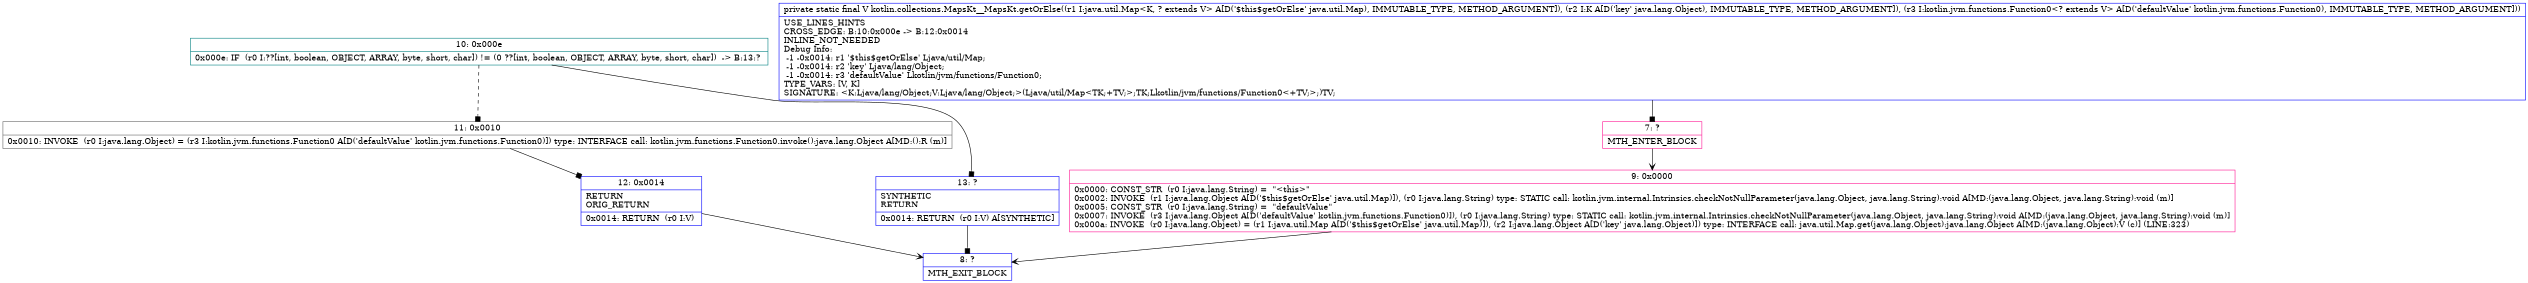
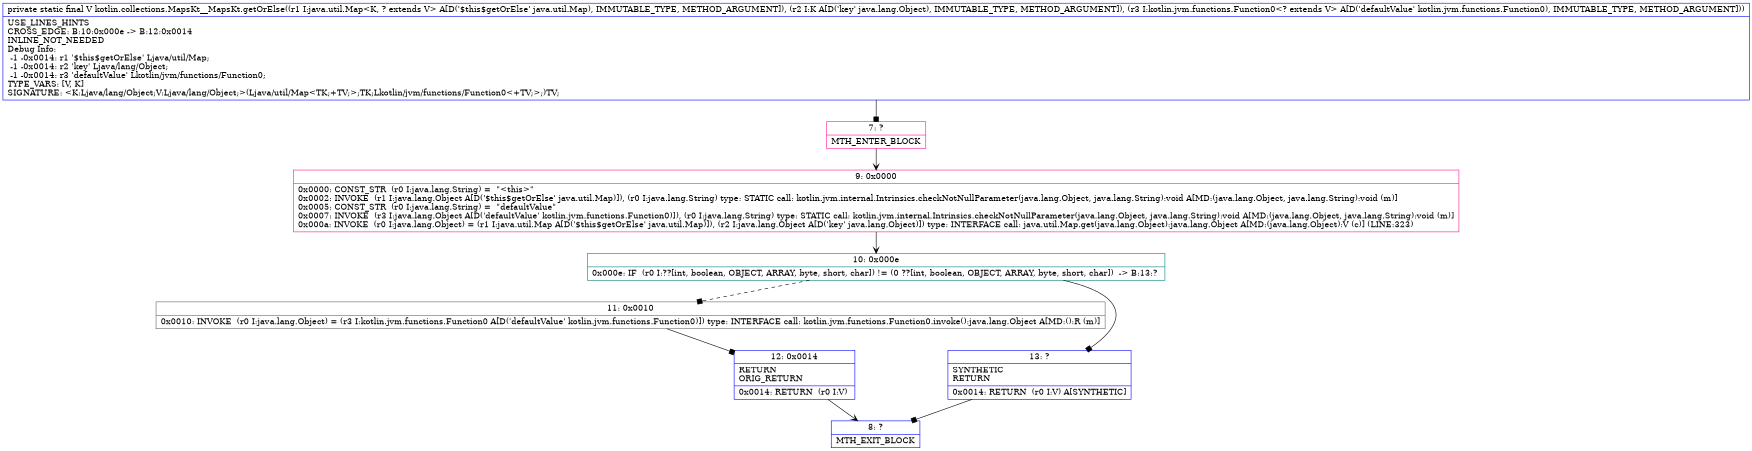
(1175, 247) -> (876, 240)
